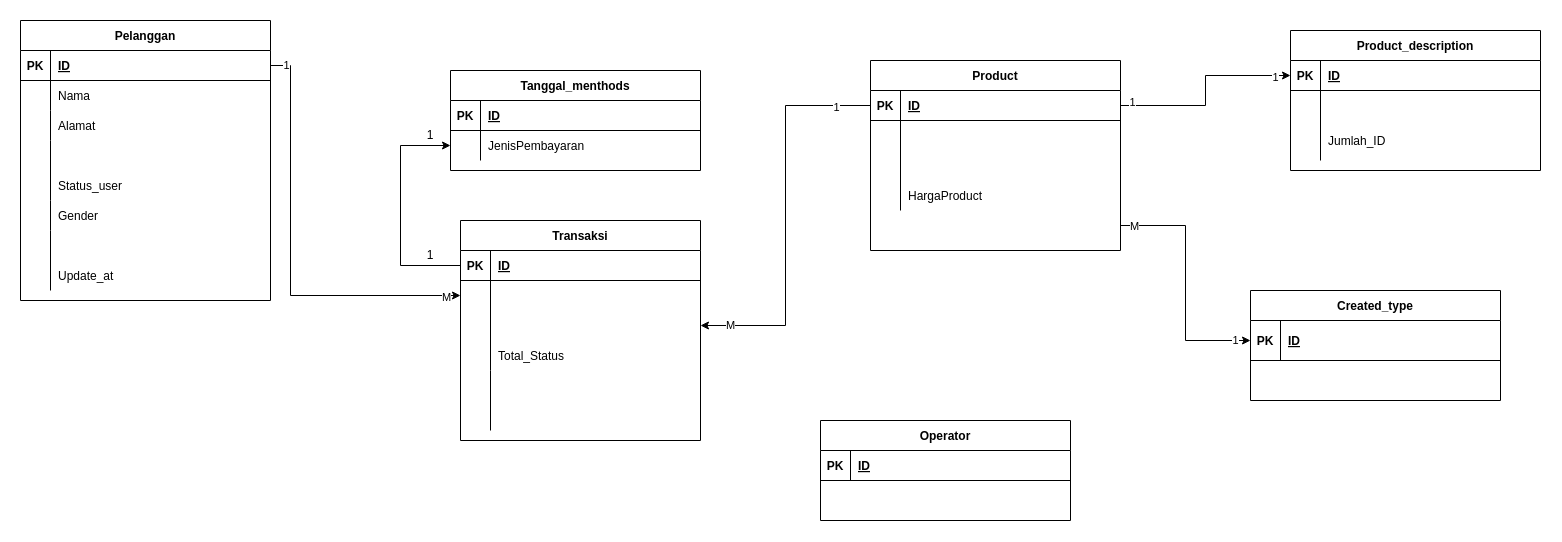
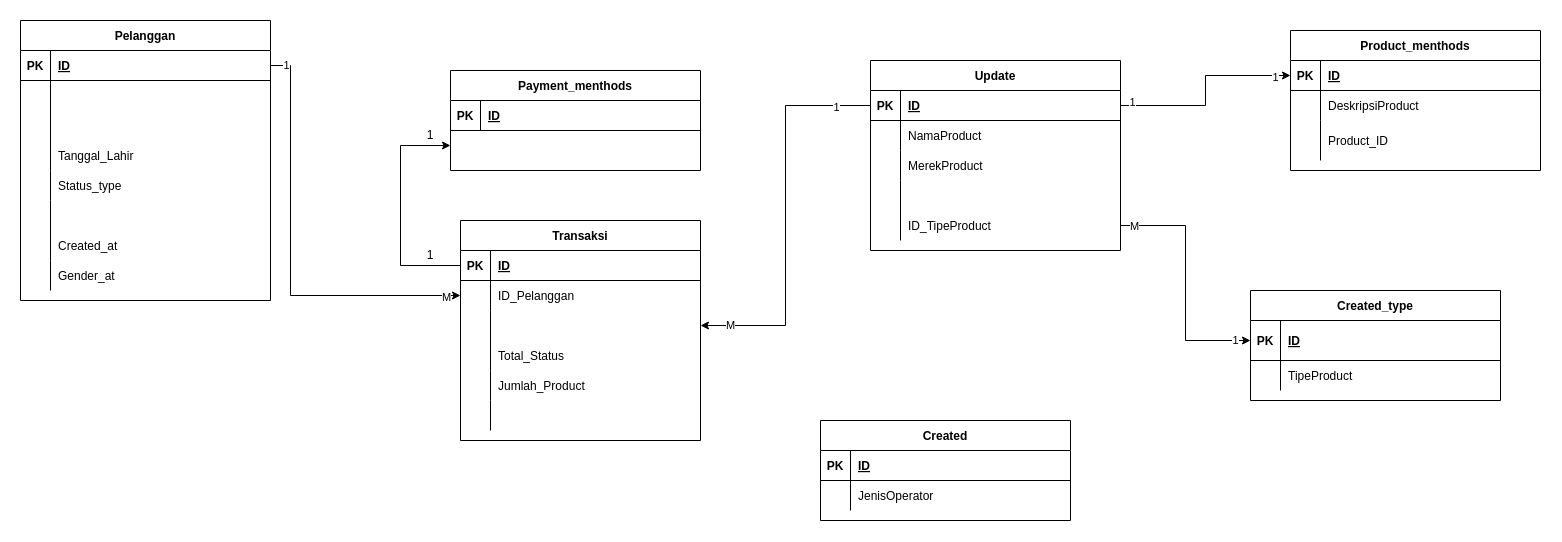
(1415, 46) -> (1415, 46)
(995, 76) -> (995, 76)
(575, 86) -> (575, 86)
(161, 96) -> none
none -> (1431, 106)
(161, 126) -> none
none -> (1011, 136)
(1357, 141) -> (1362, 141)
(591, 146) -> none
none -> (161, 156)
none -> (1011, 166)
(95, 186) -> (95, 186)
(1011, 196) -> none
(161, 216) -> none
none -> (1011, 226)
none -> (161, 246)
(88, 276) -> (88, 276)
none -> (596, 296)
none -> (1391, 376)
none -> (596, 386)
(945, 436) -> (945, 436)
none -> (961, 496)
